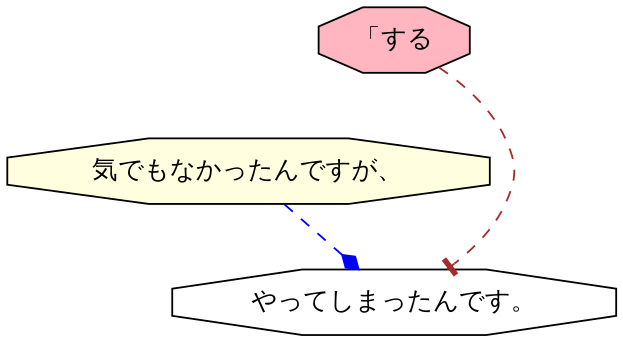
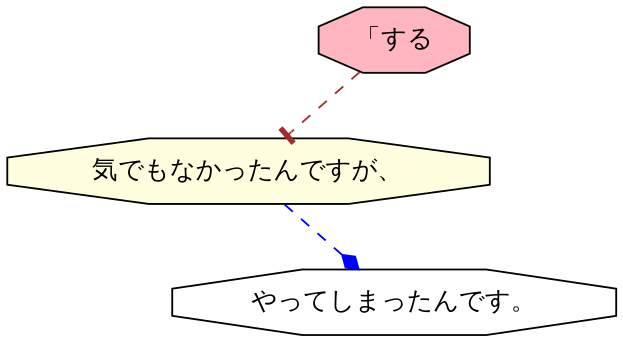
(513, 162) -> (326, 102)
